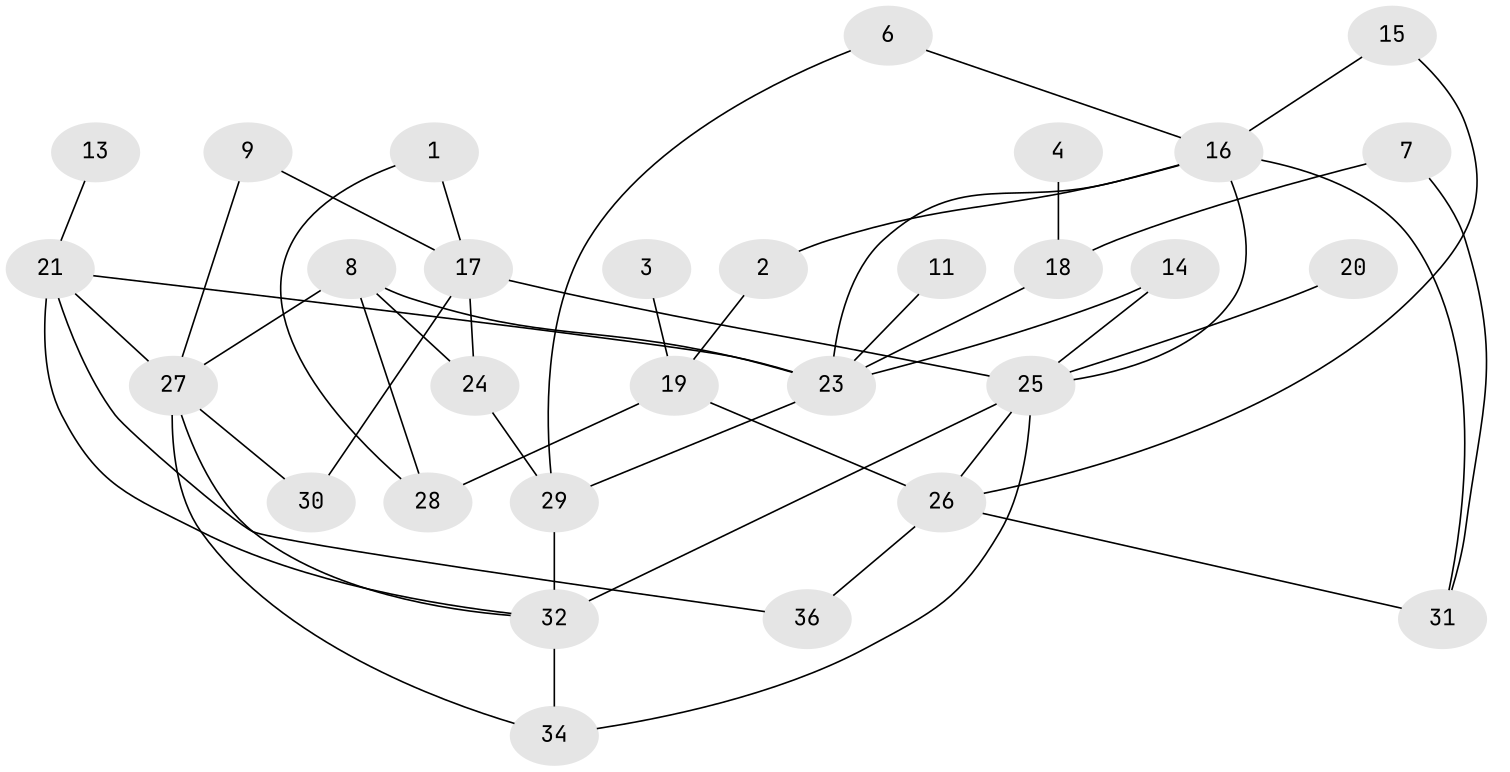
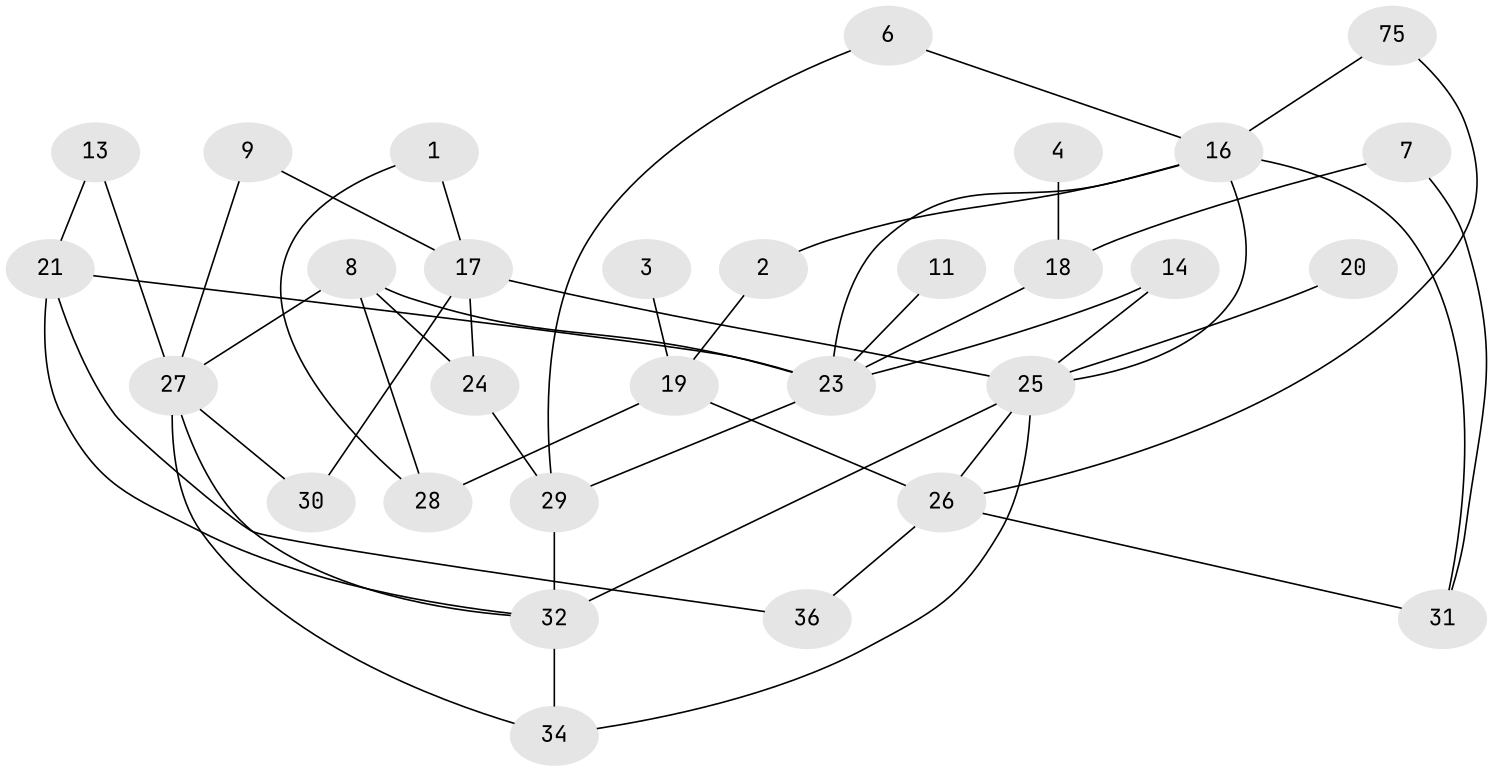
(1392, 36) -> (1392, 36)
(112, 327) -> (135, 269)
